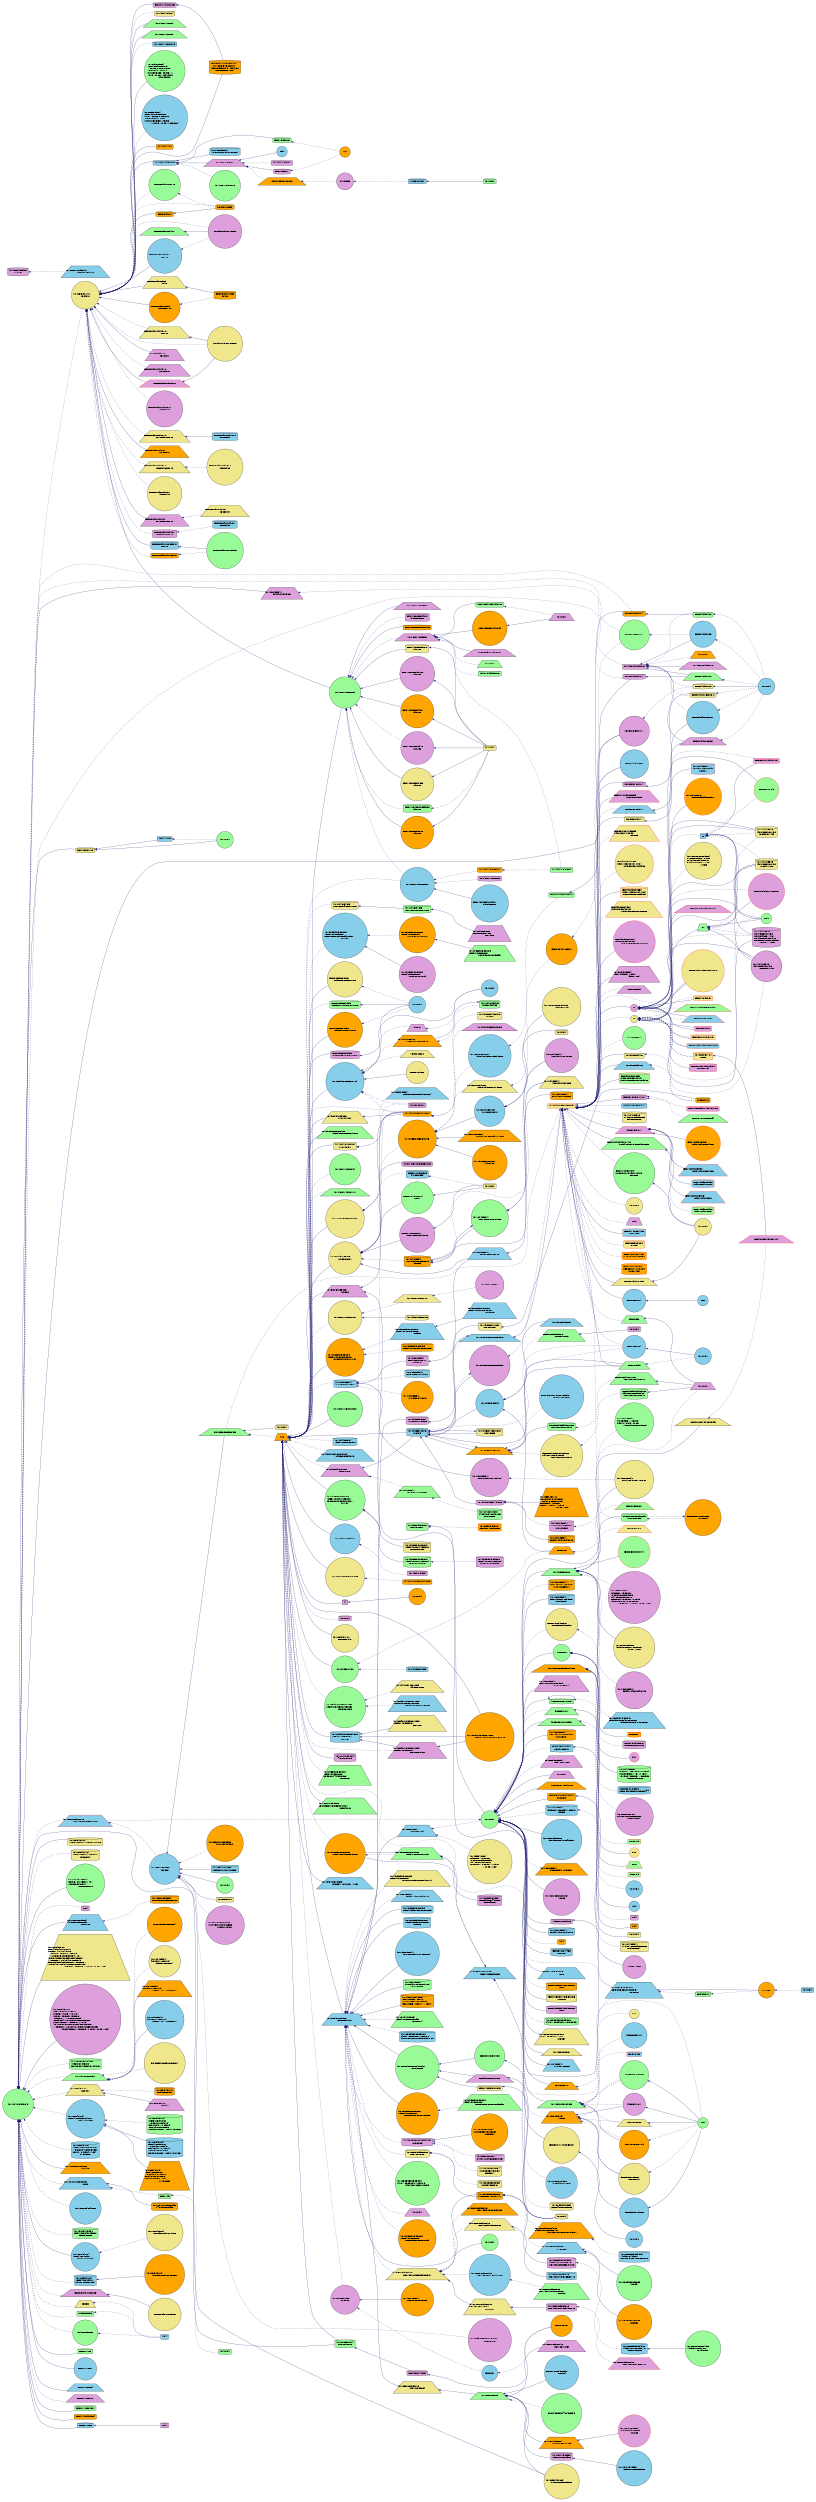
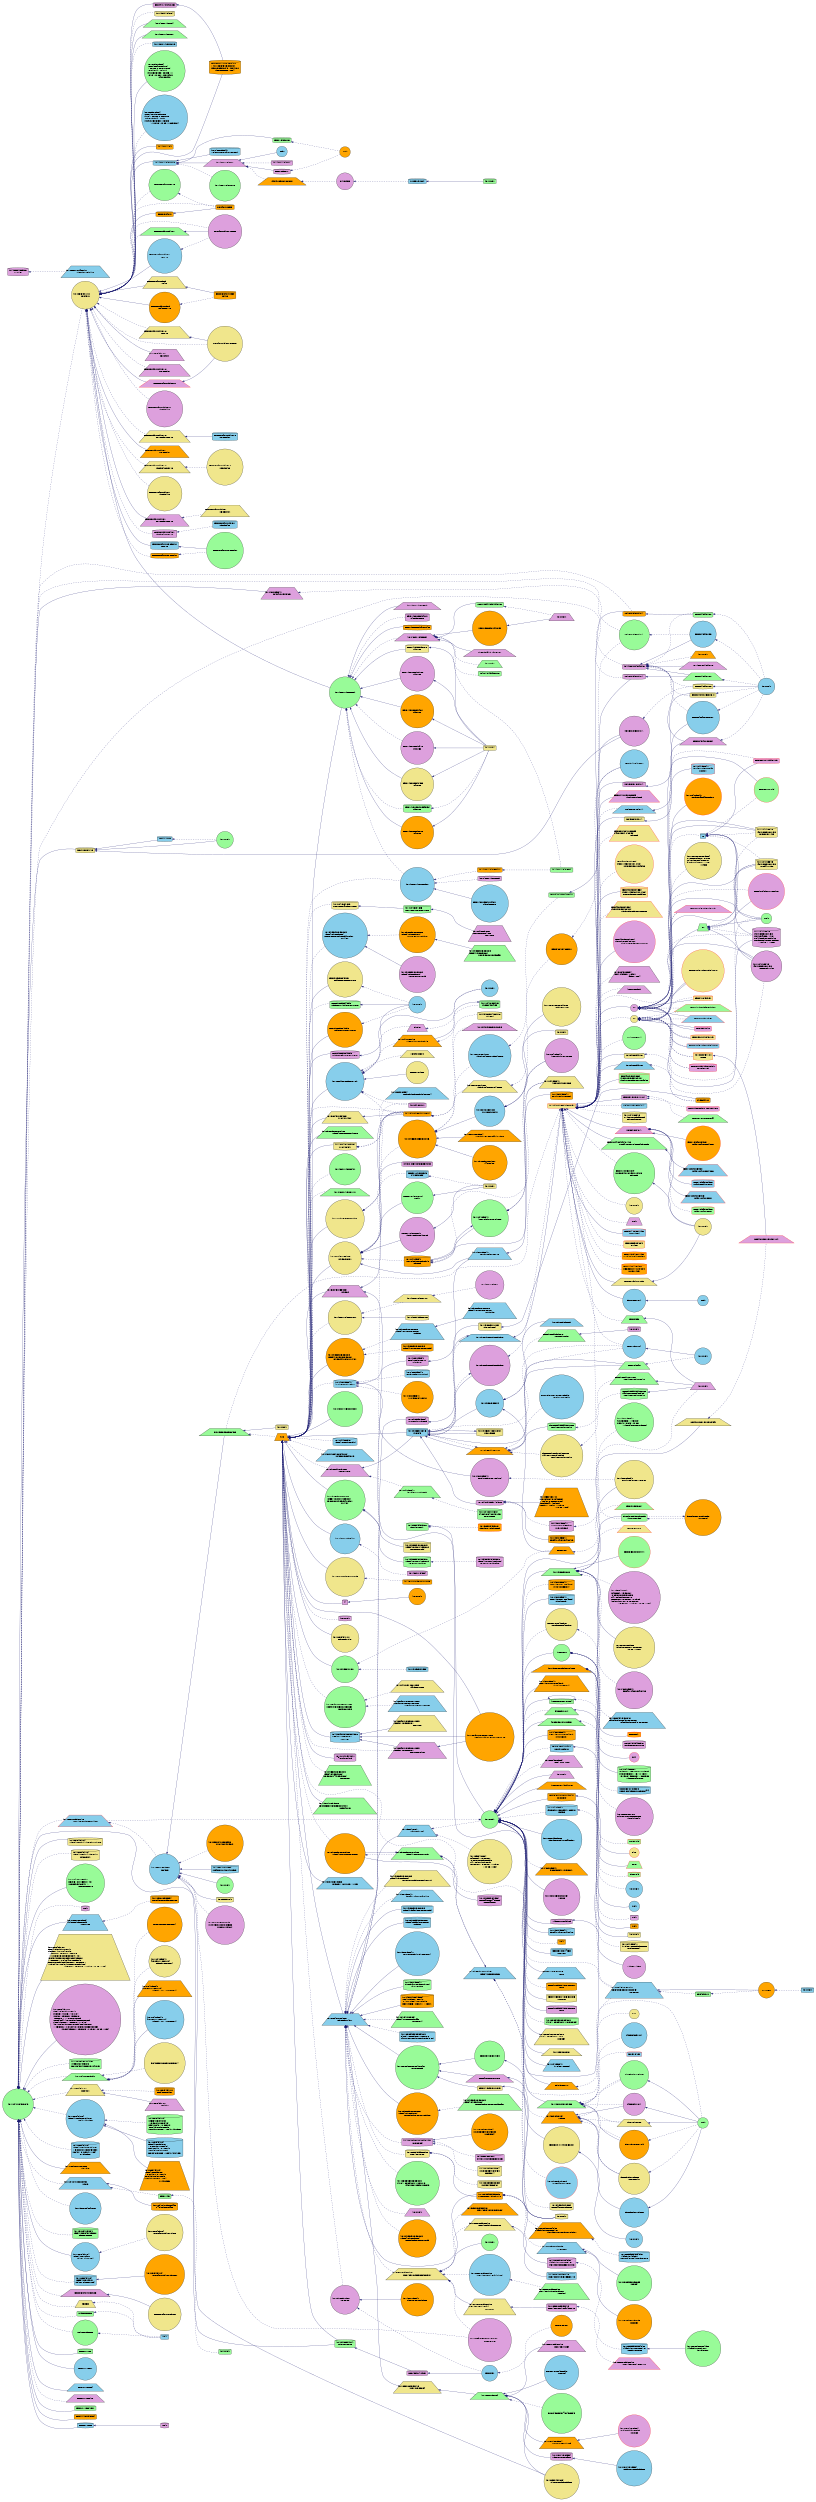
(599, 1045) -> (599, 1045)
(65, 1188) -> (371, 854)
(584, 1252) -> none
(562, 1684) -> (562, 1684)
none -> (455, 2308)
(512, 2387) -> (456, 2373)
